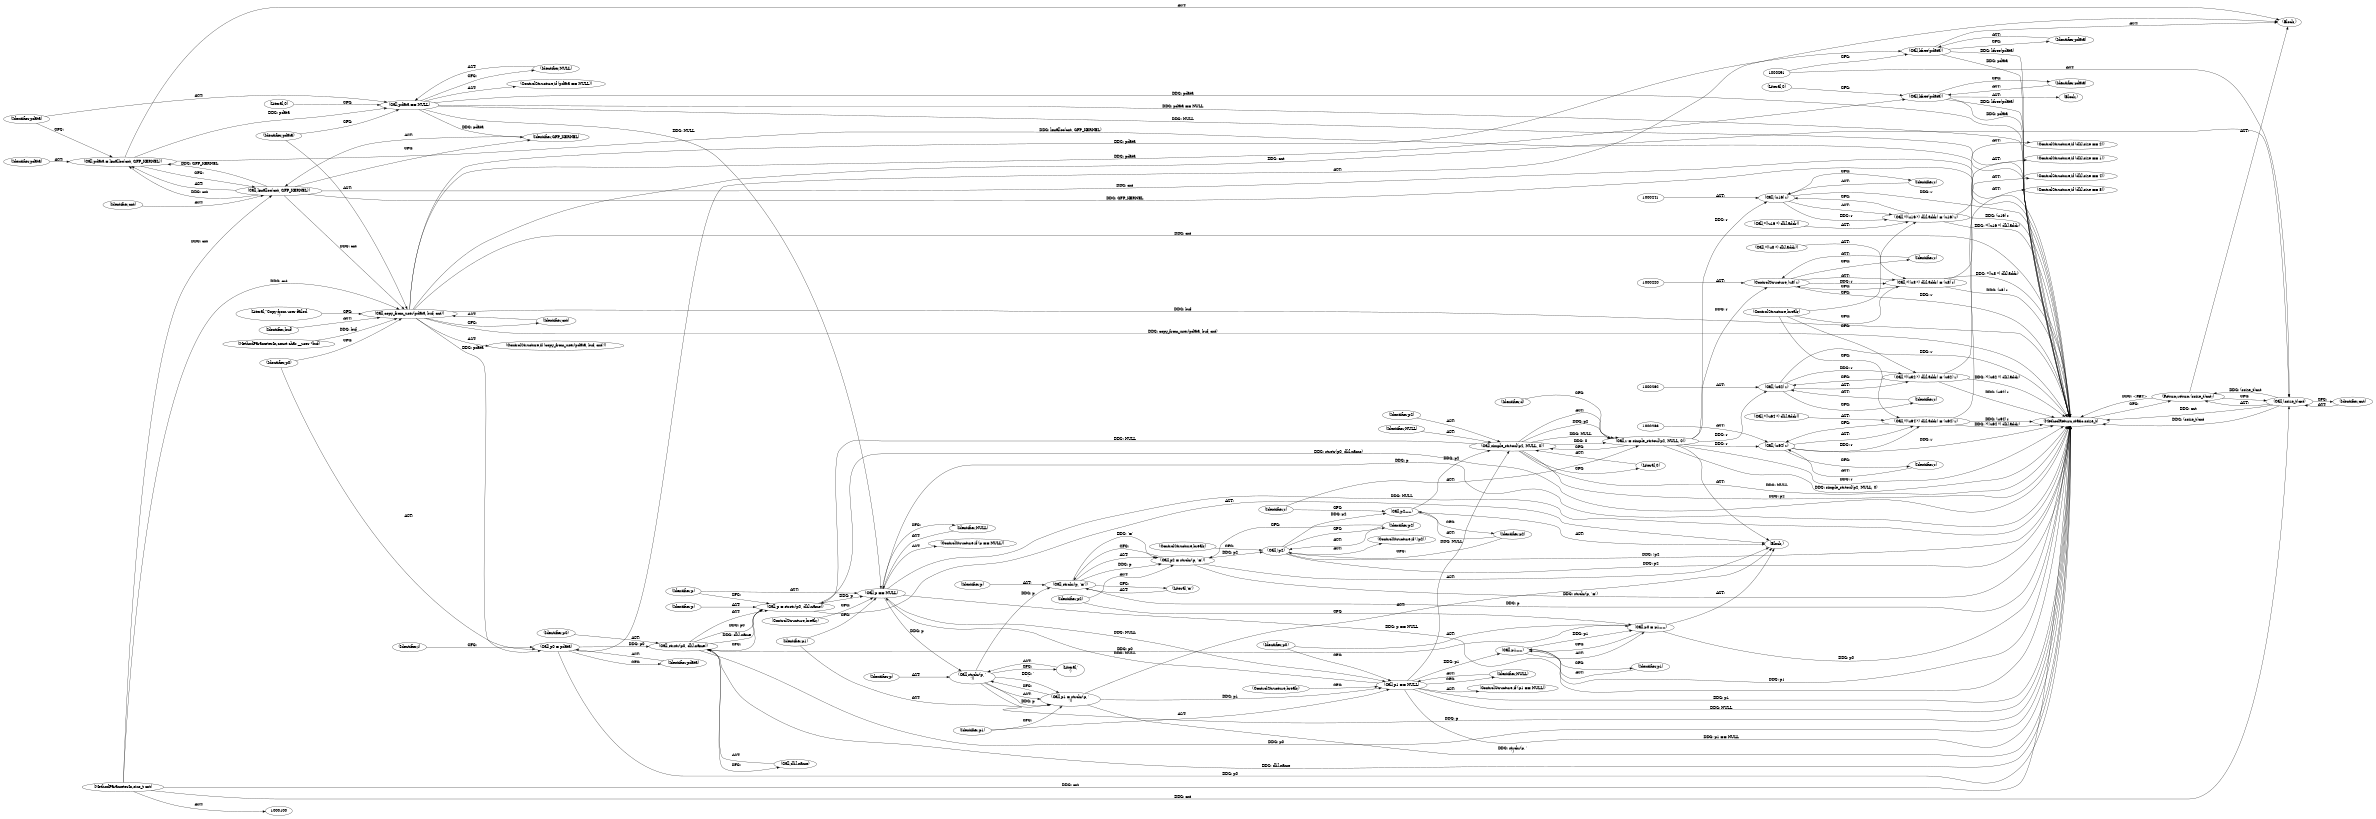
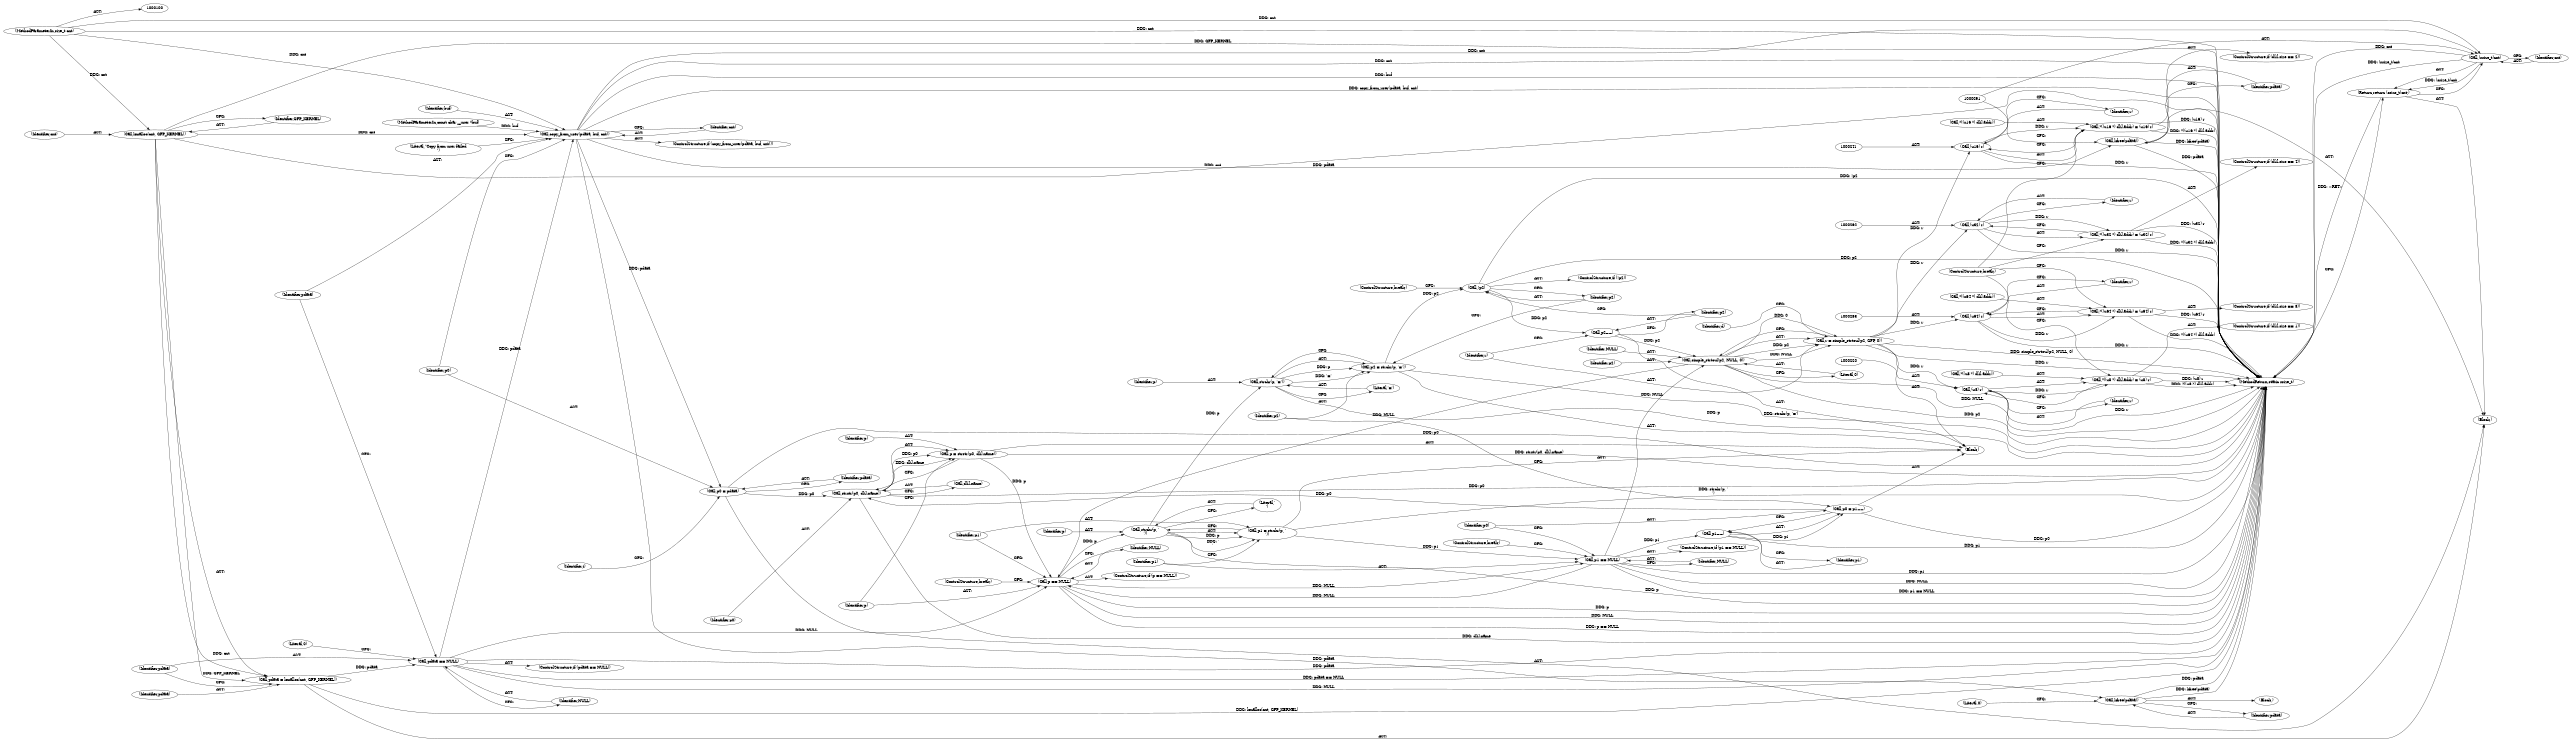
(468, 131) -> (503, 412)
(196, 178) -> none
(1777, 283) -> (1972, 390)
(1077, 441) -> (1350, 433)
(1651, 441) -> (1849, 341)
